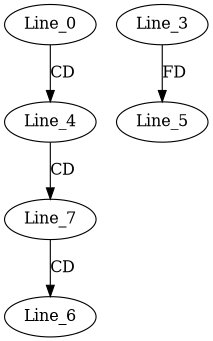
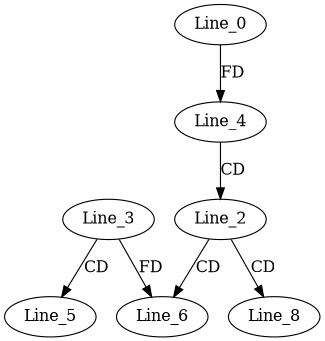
(63, 73) -> (233, 73)
(175, 73) -> (96, 268)
(50, 219) -> (220, 219)
none -> (133, 263)
none -> (274, 317)
